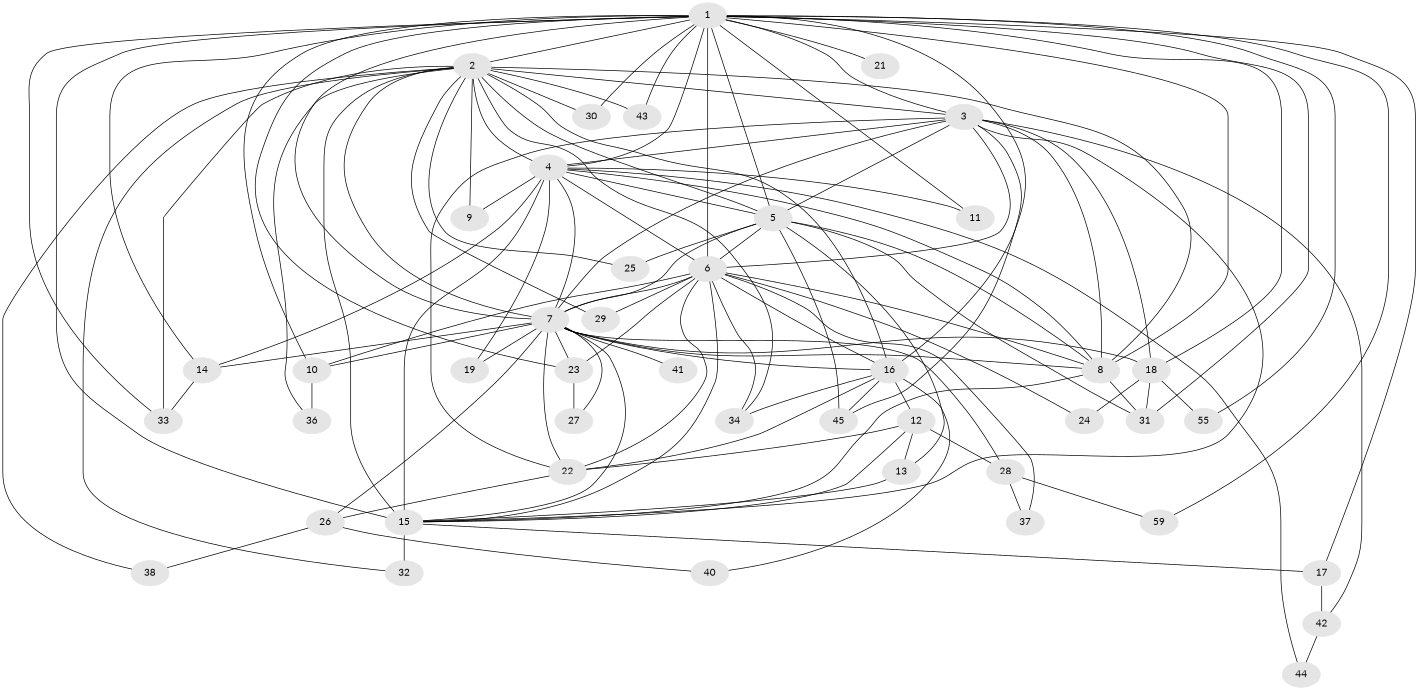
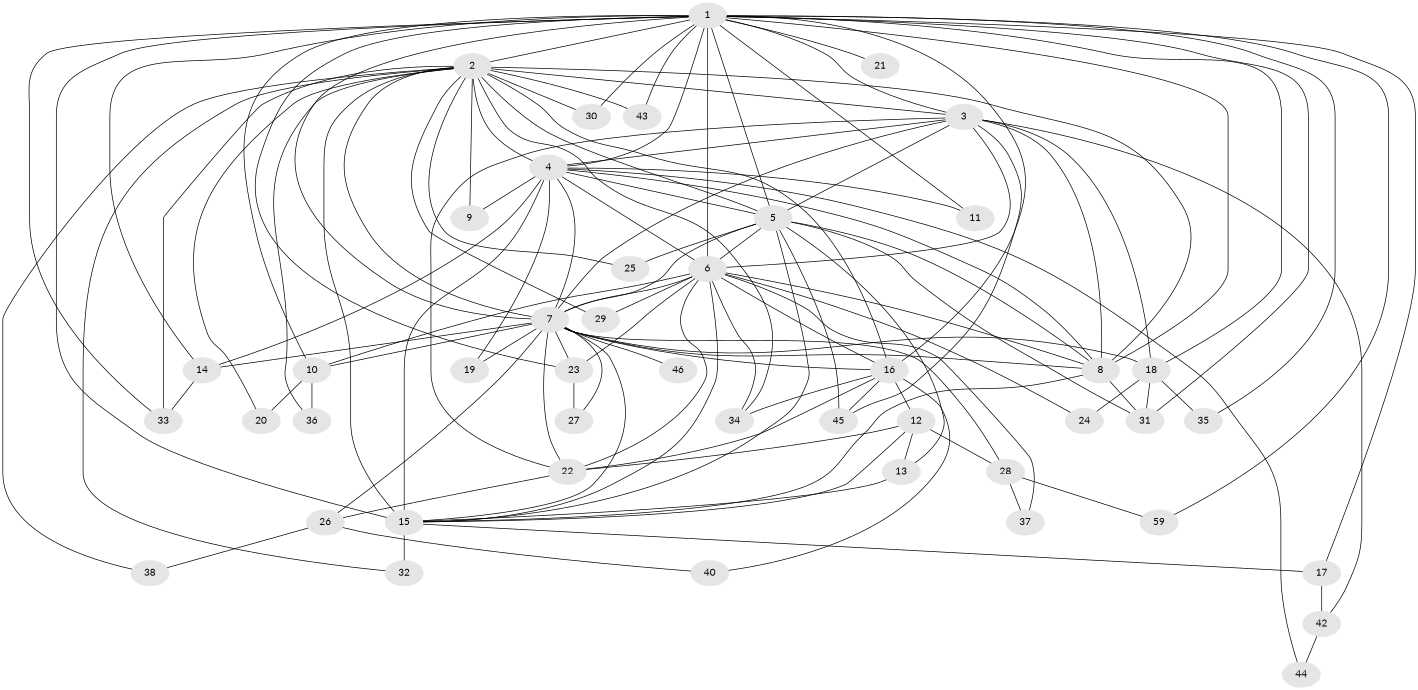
(678, 370) -> (678, 370)
none -> (261, 421)
(1203, 421) -> (1203, 421)
(1064, 455) -> (705, 464)
